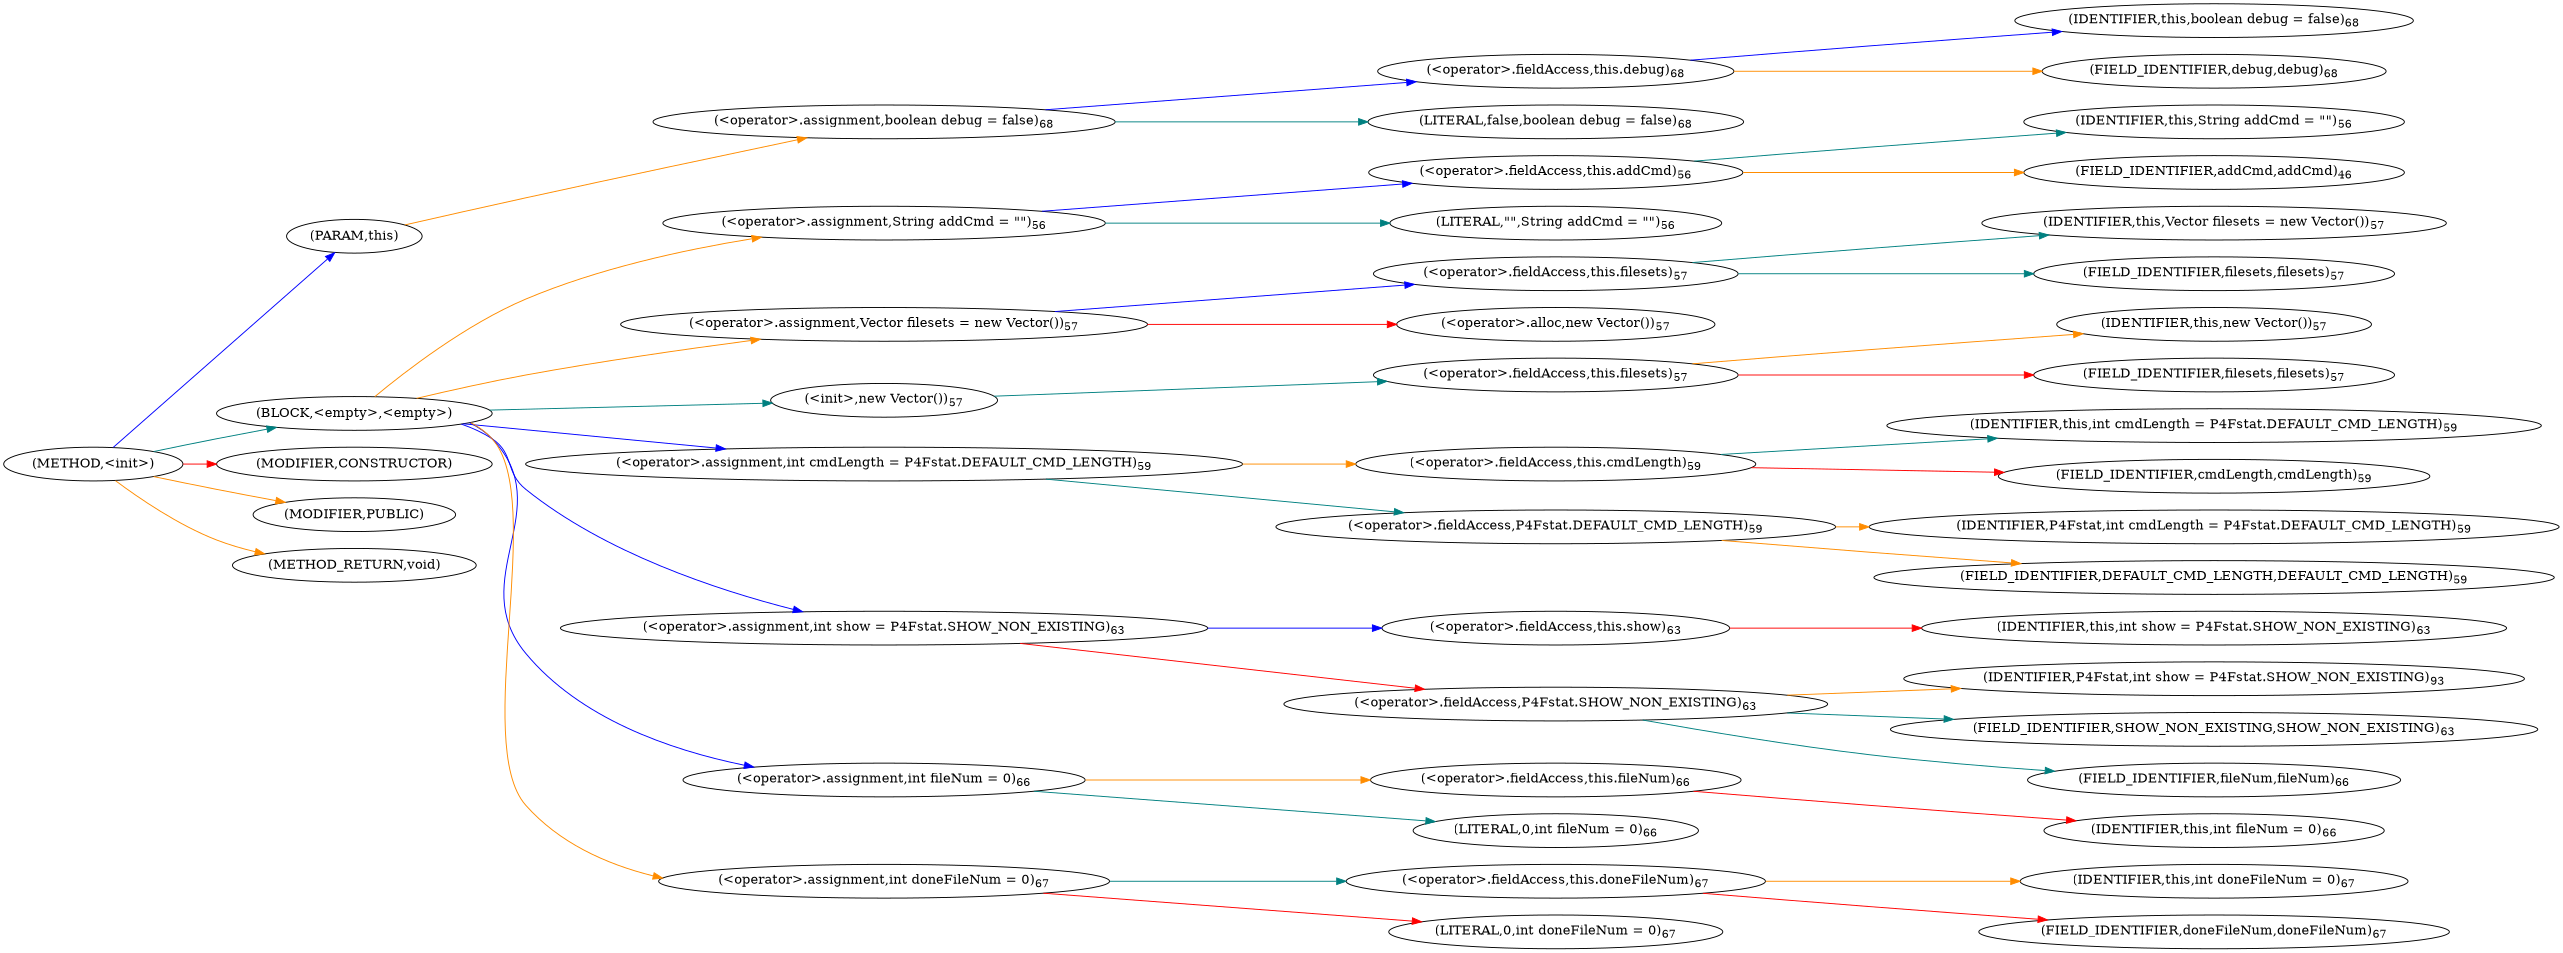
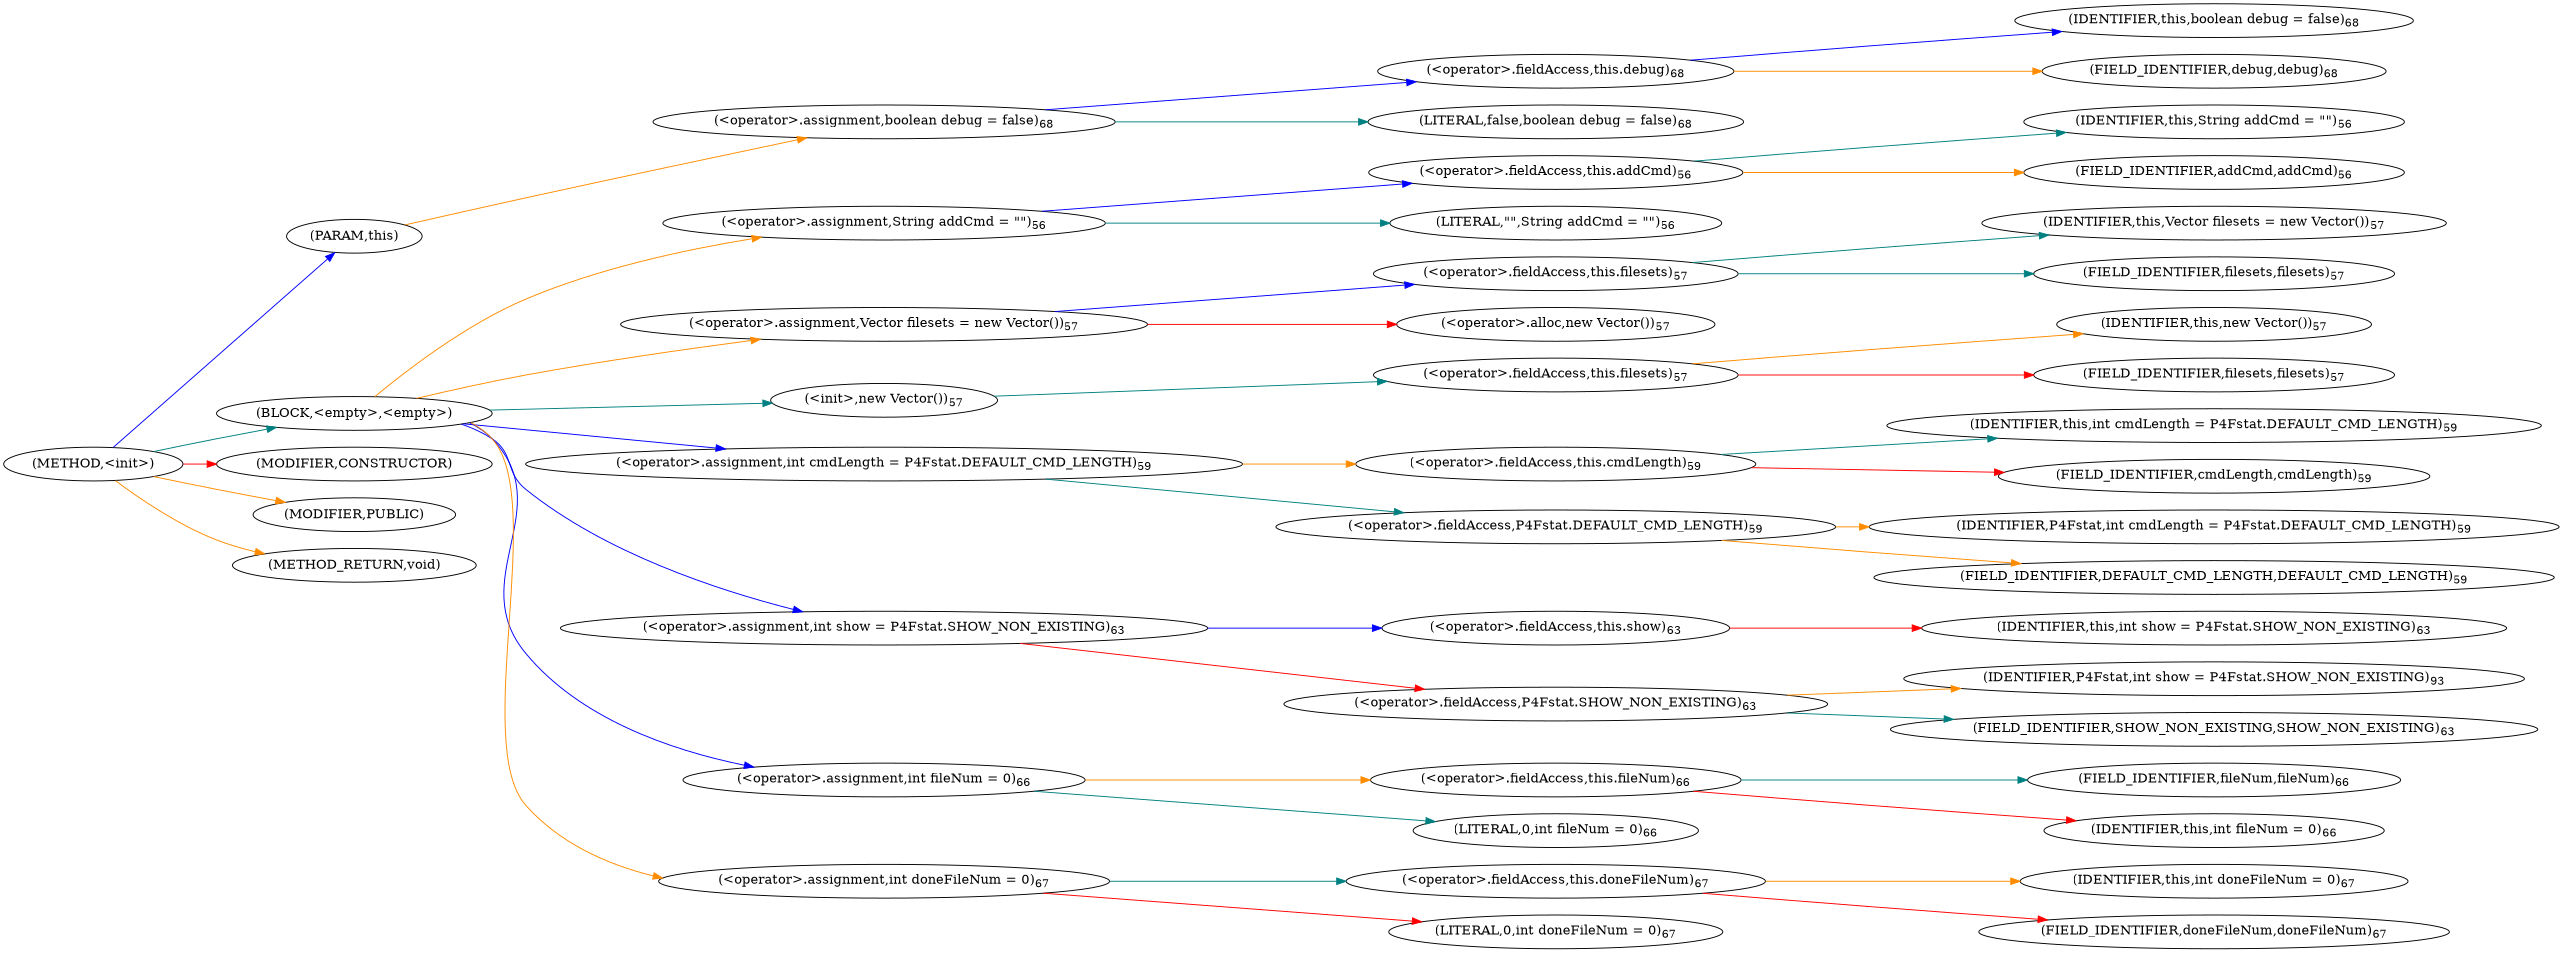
(2345, 171) -> (2345, 171)
(1843, 751) -> (1880, 780)
